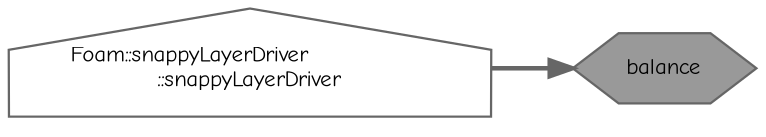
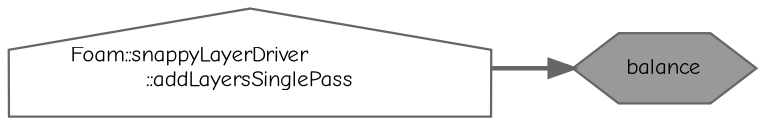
(250, 68) -> (250, 68)
